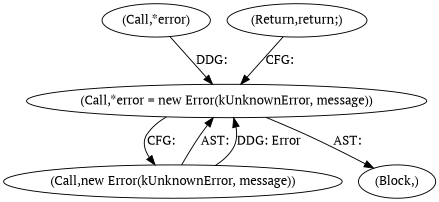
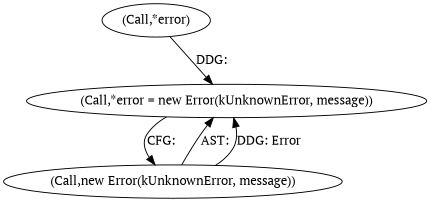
(297, 20) -> none
(397, 182) -> none
